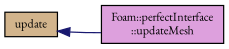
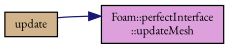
(86, 33) -> (73, 17)
